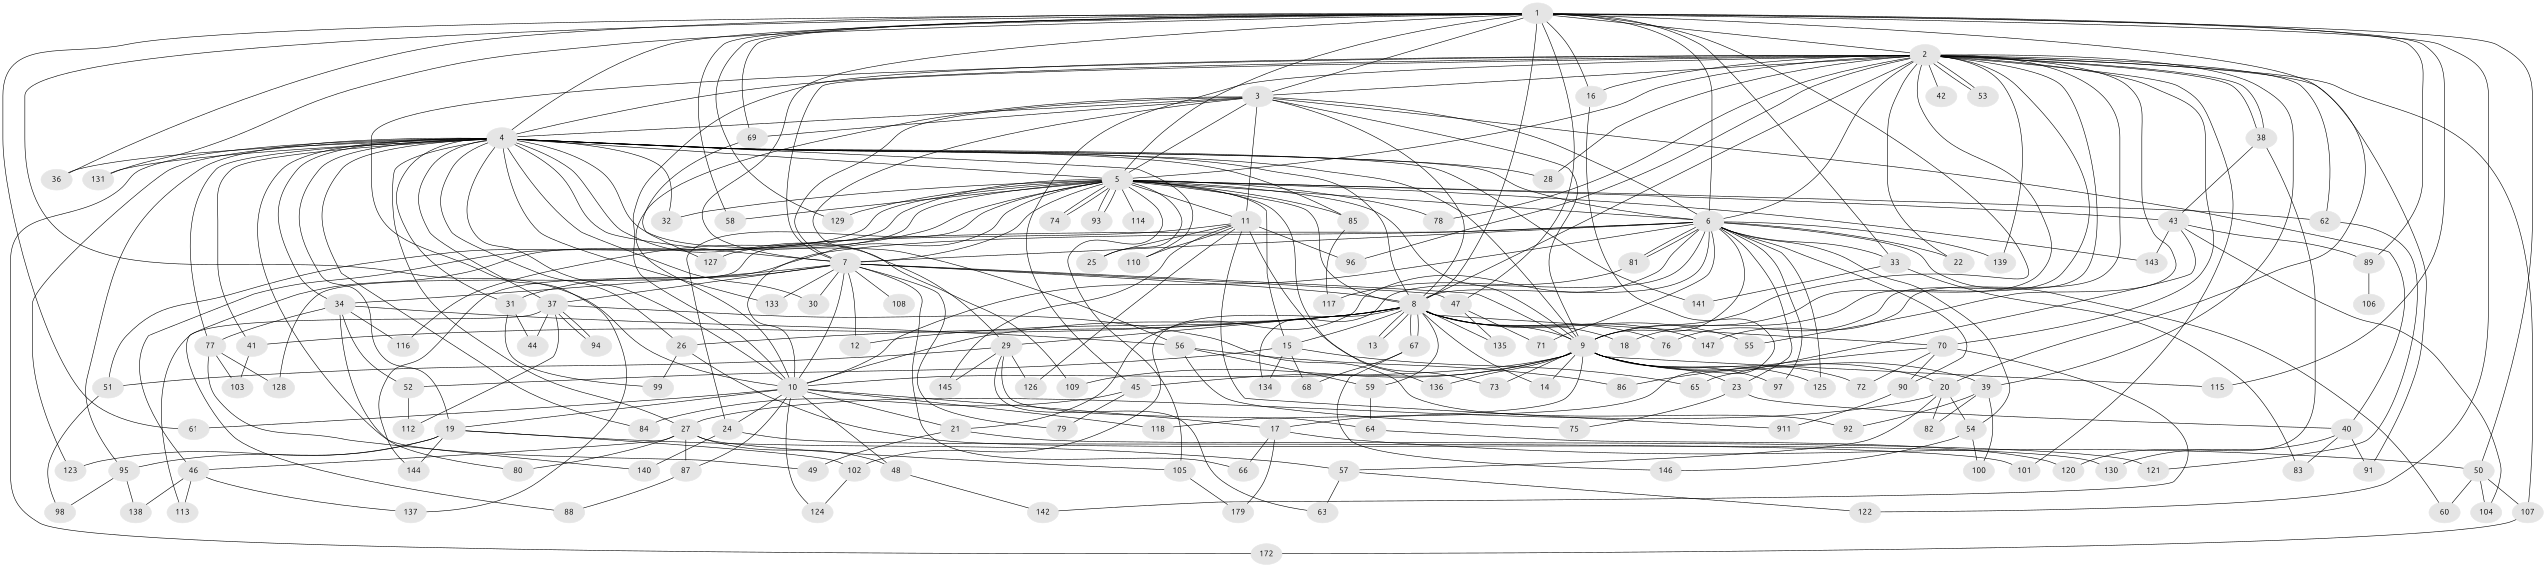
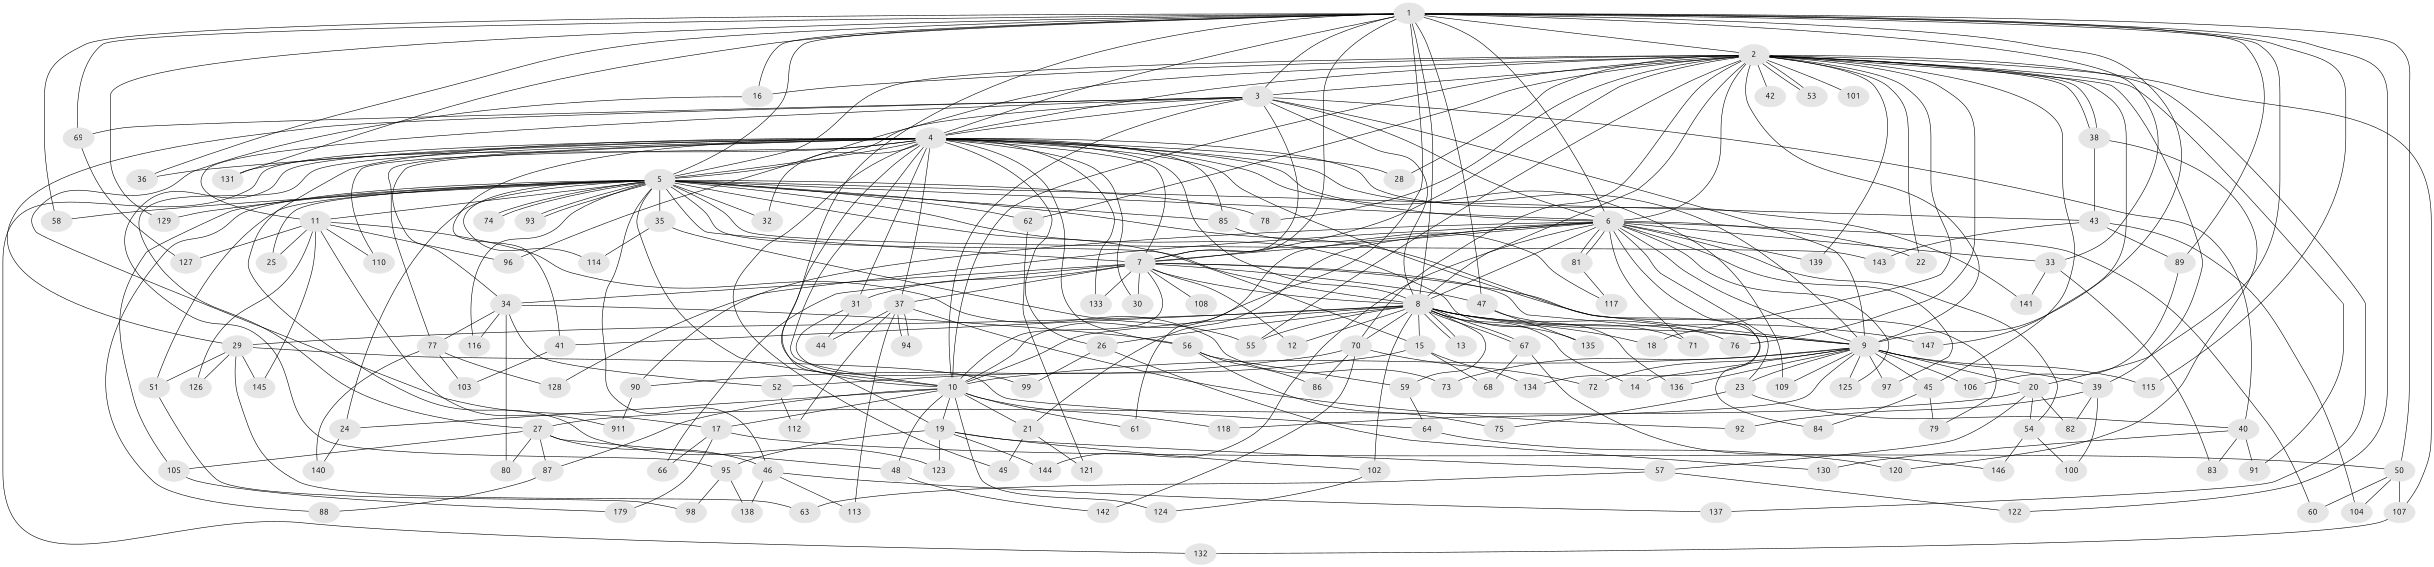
none -> (660, 221)
none -> (1918, 365)
(1695, 388) -> none
(1378, 444) -> none
(1266, 554) -> (1201, 554)
